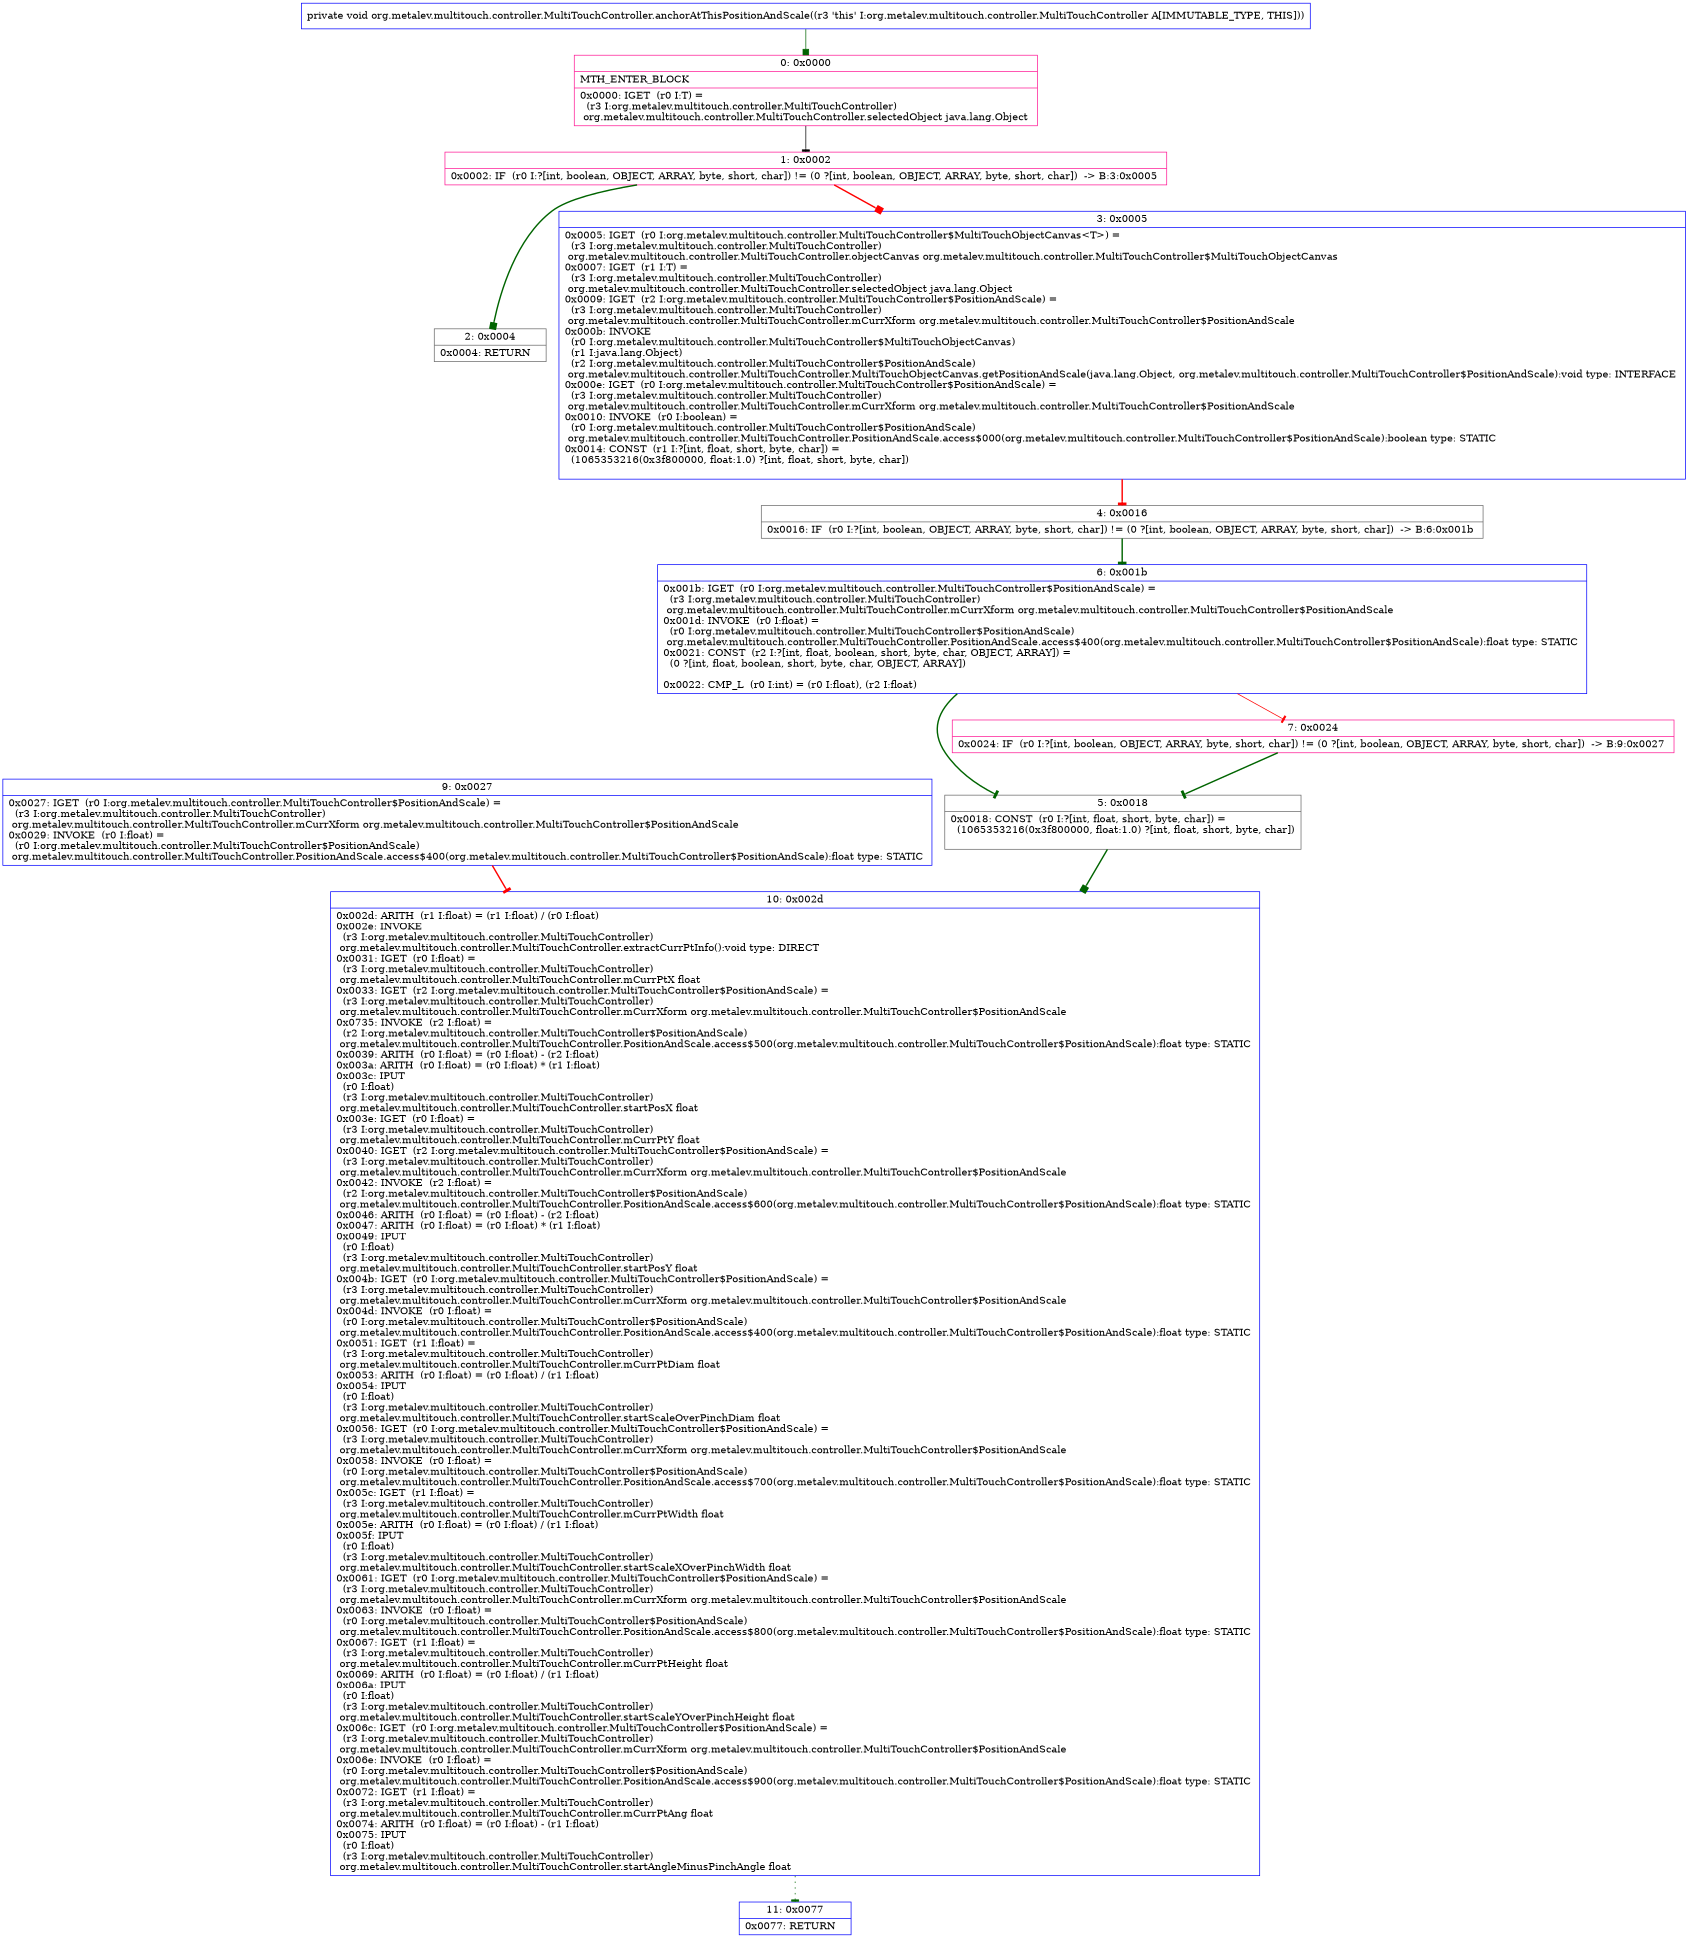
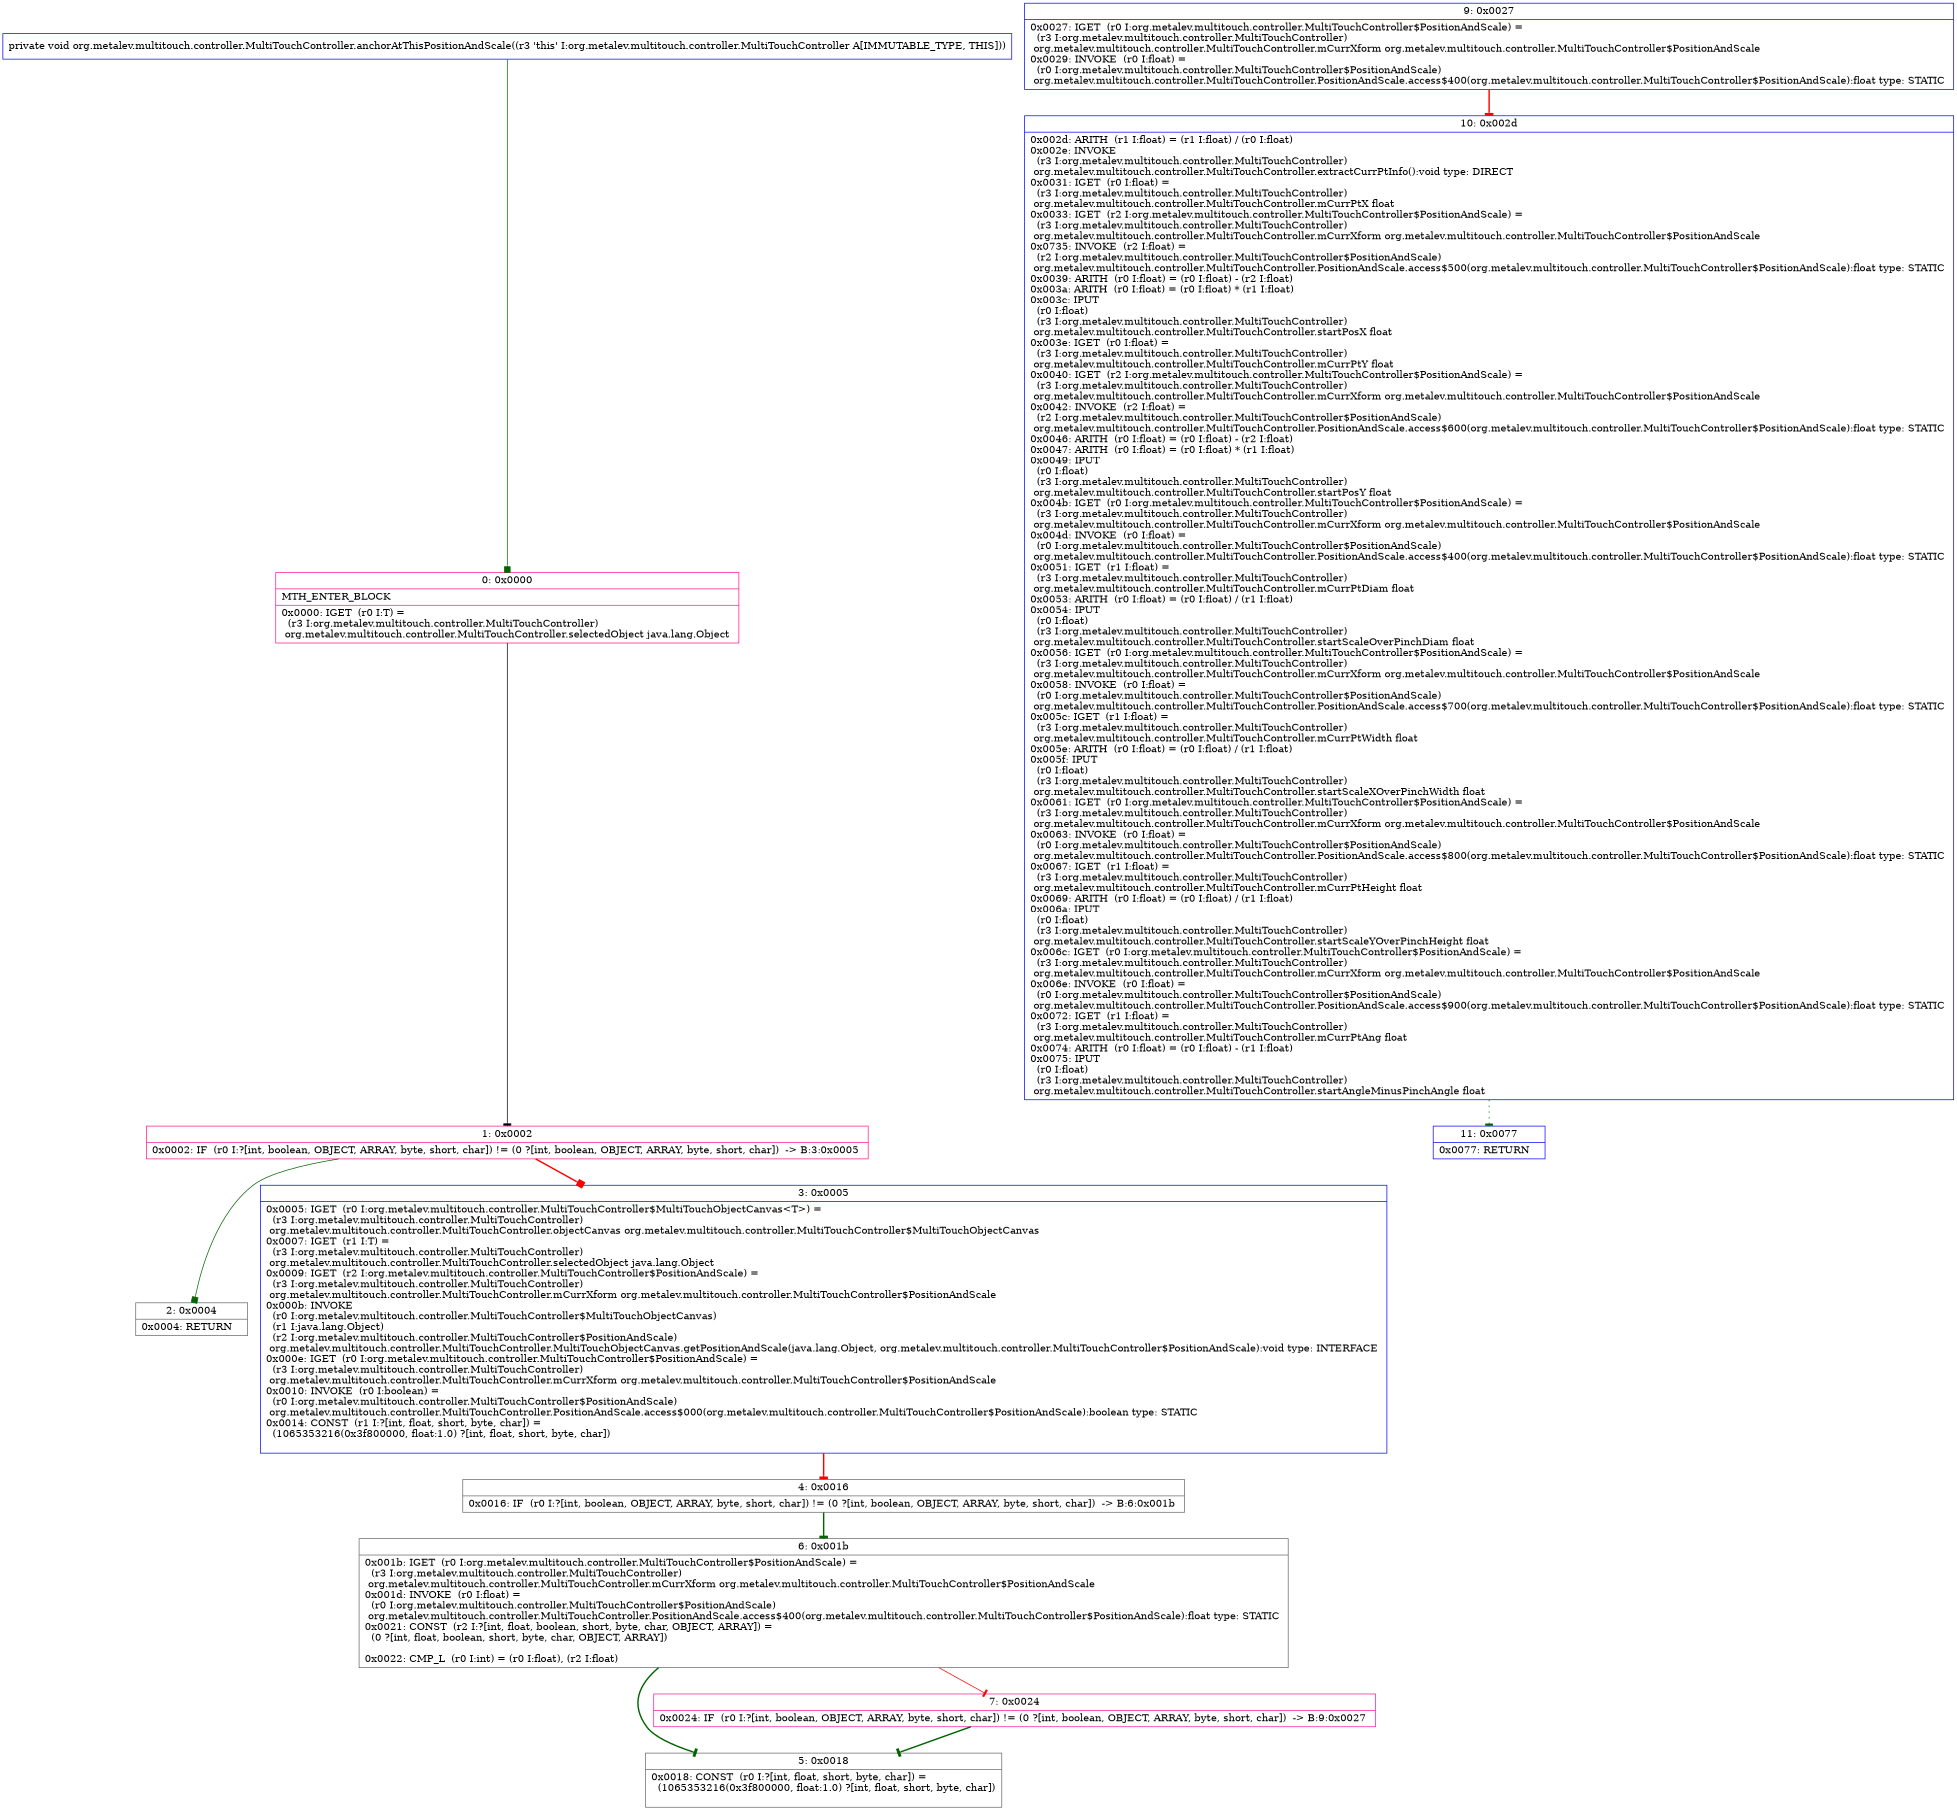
(538, 224) -> (240, 1198)
(1122, 629) -> (824, 1603)
(1097, 867) -> none
